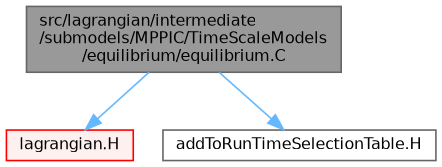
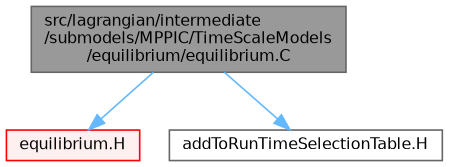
(70, 145) -> (73, 145)
